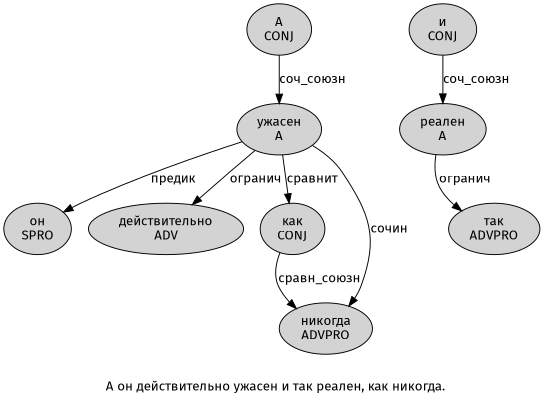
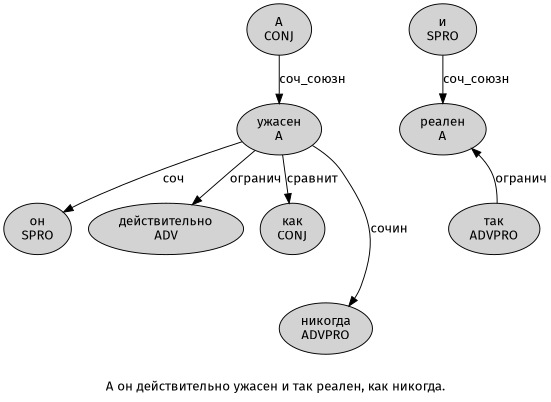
(443, 29) -> (443, 29)
(174, 179) -> (174, 179)
(437, 182) -> (493, 177)
(276, 279) -> none
